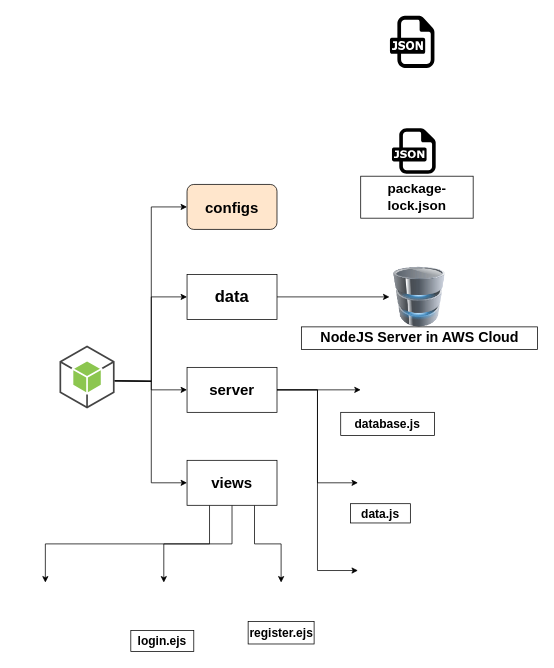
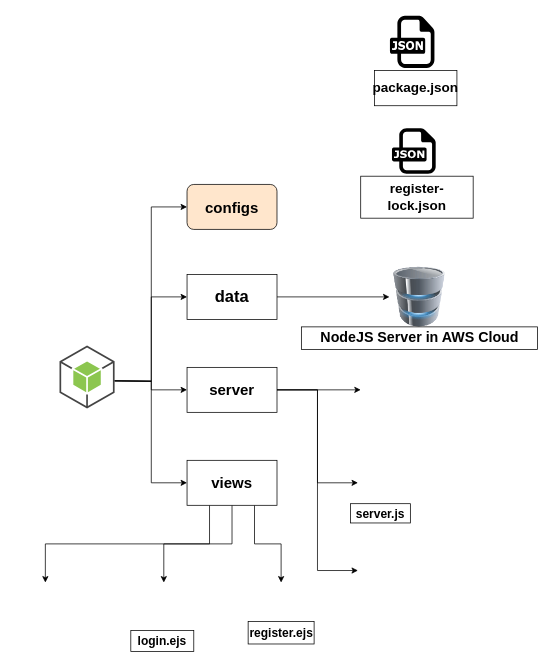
none -> (416, 88)
(417, 197) -> (417, 197)
(388, 424) -> none
(381, 513) -> (381, 513)
